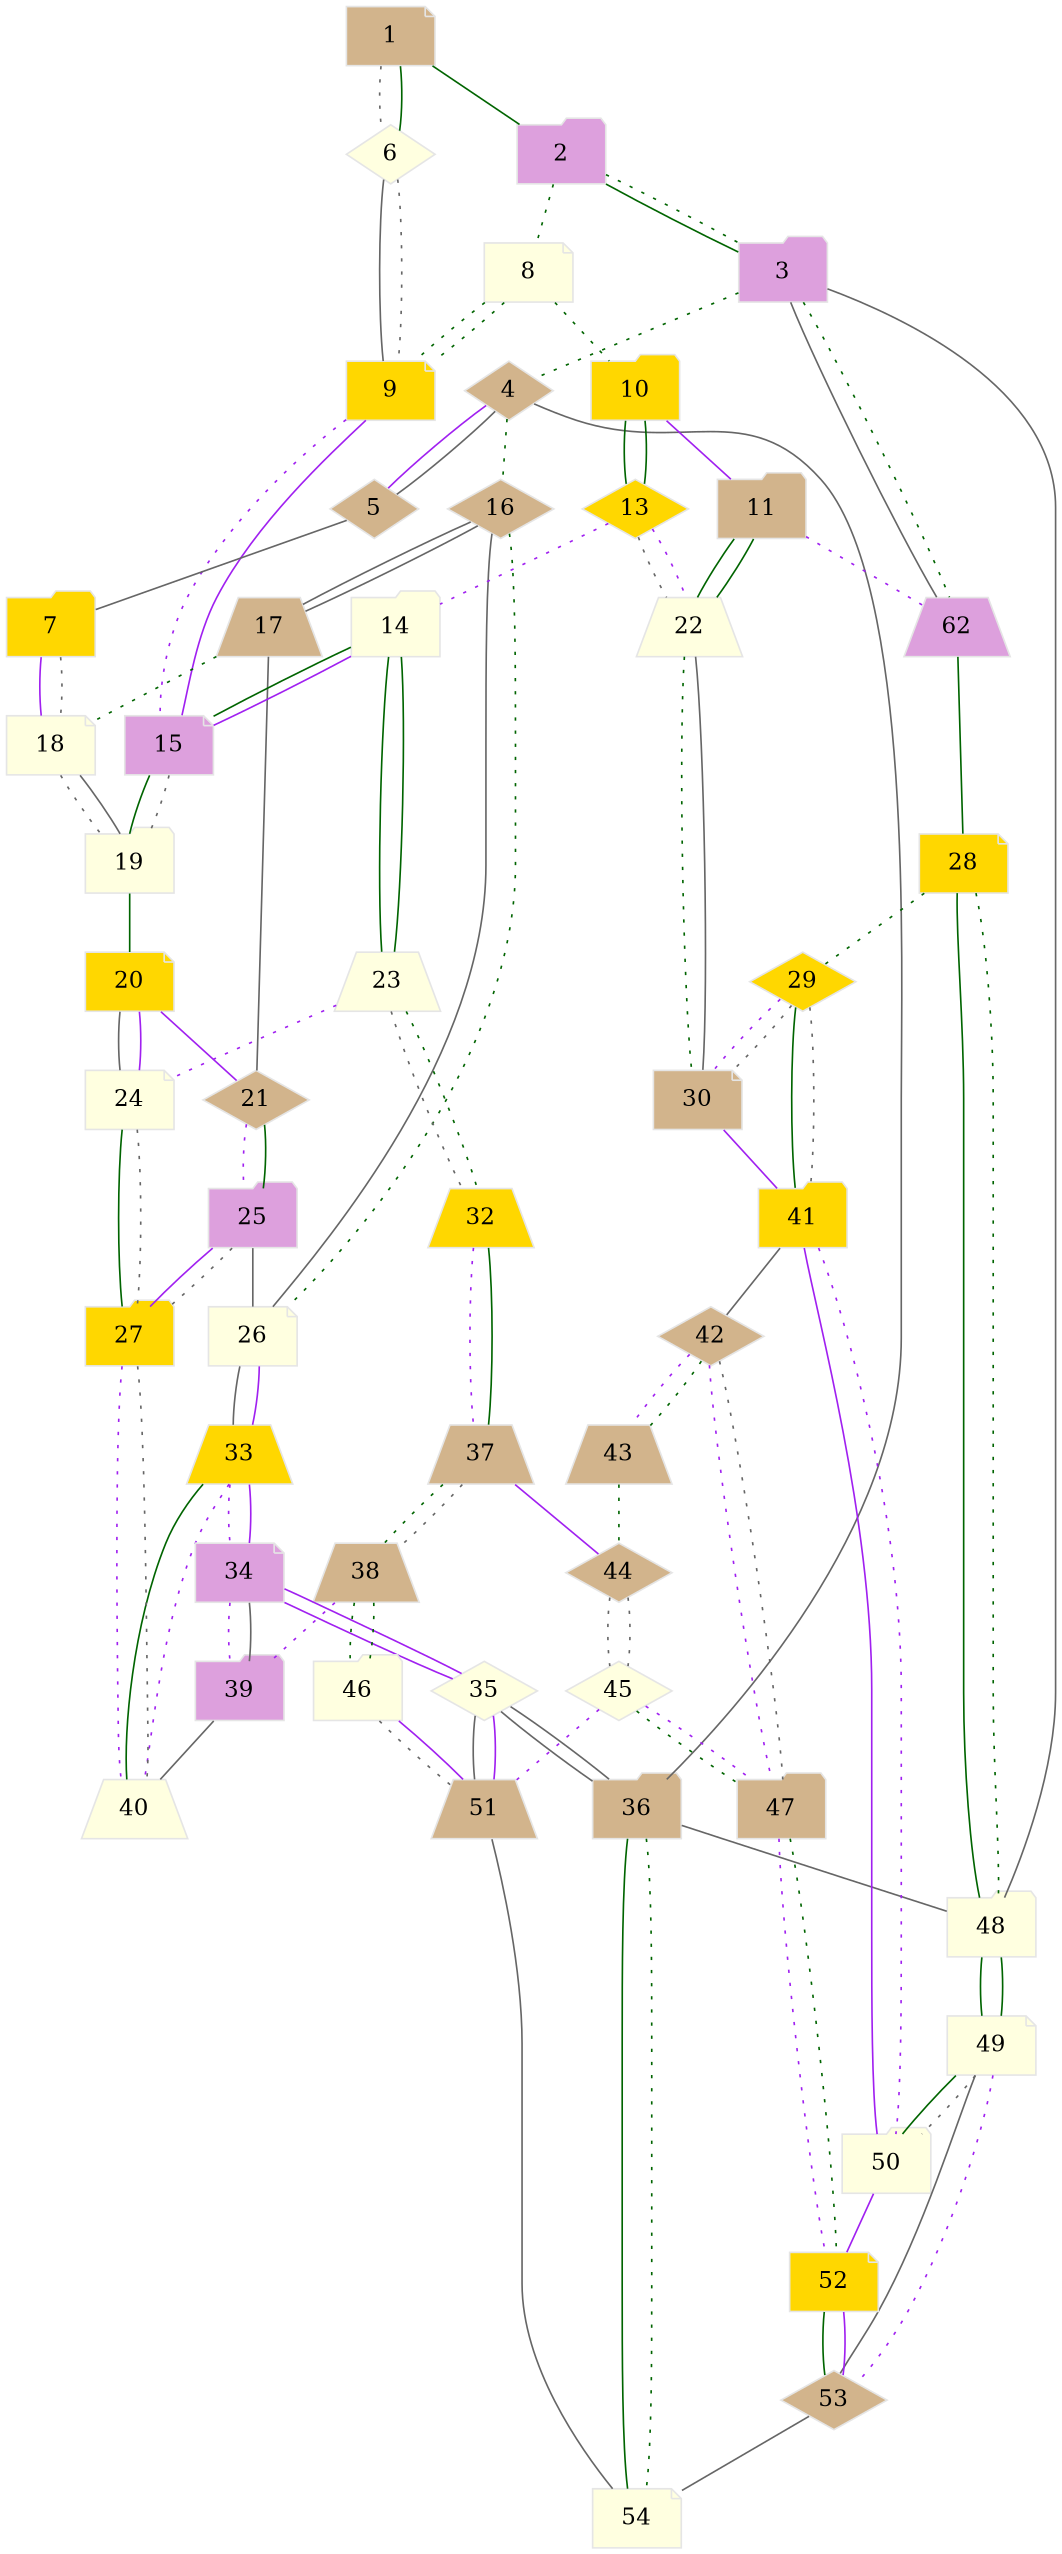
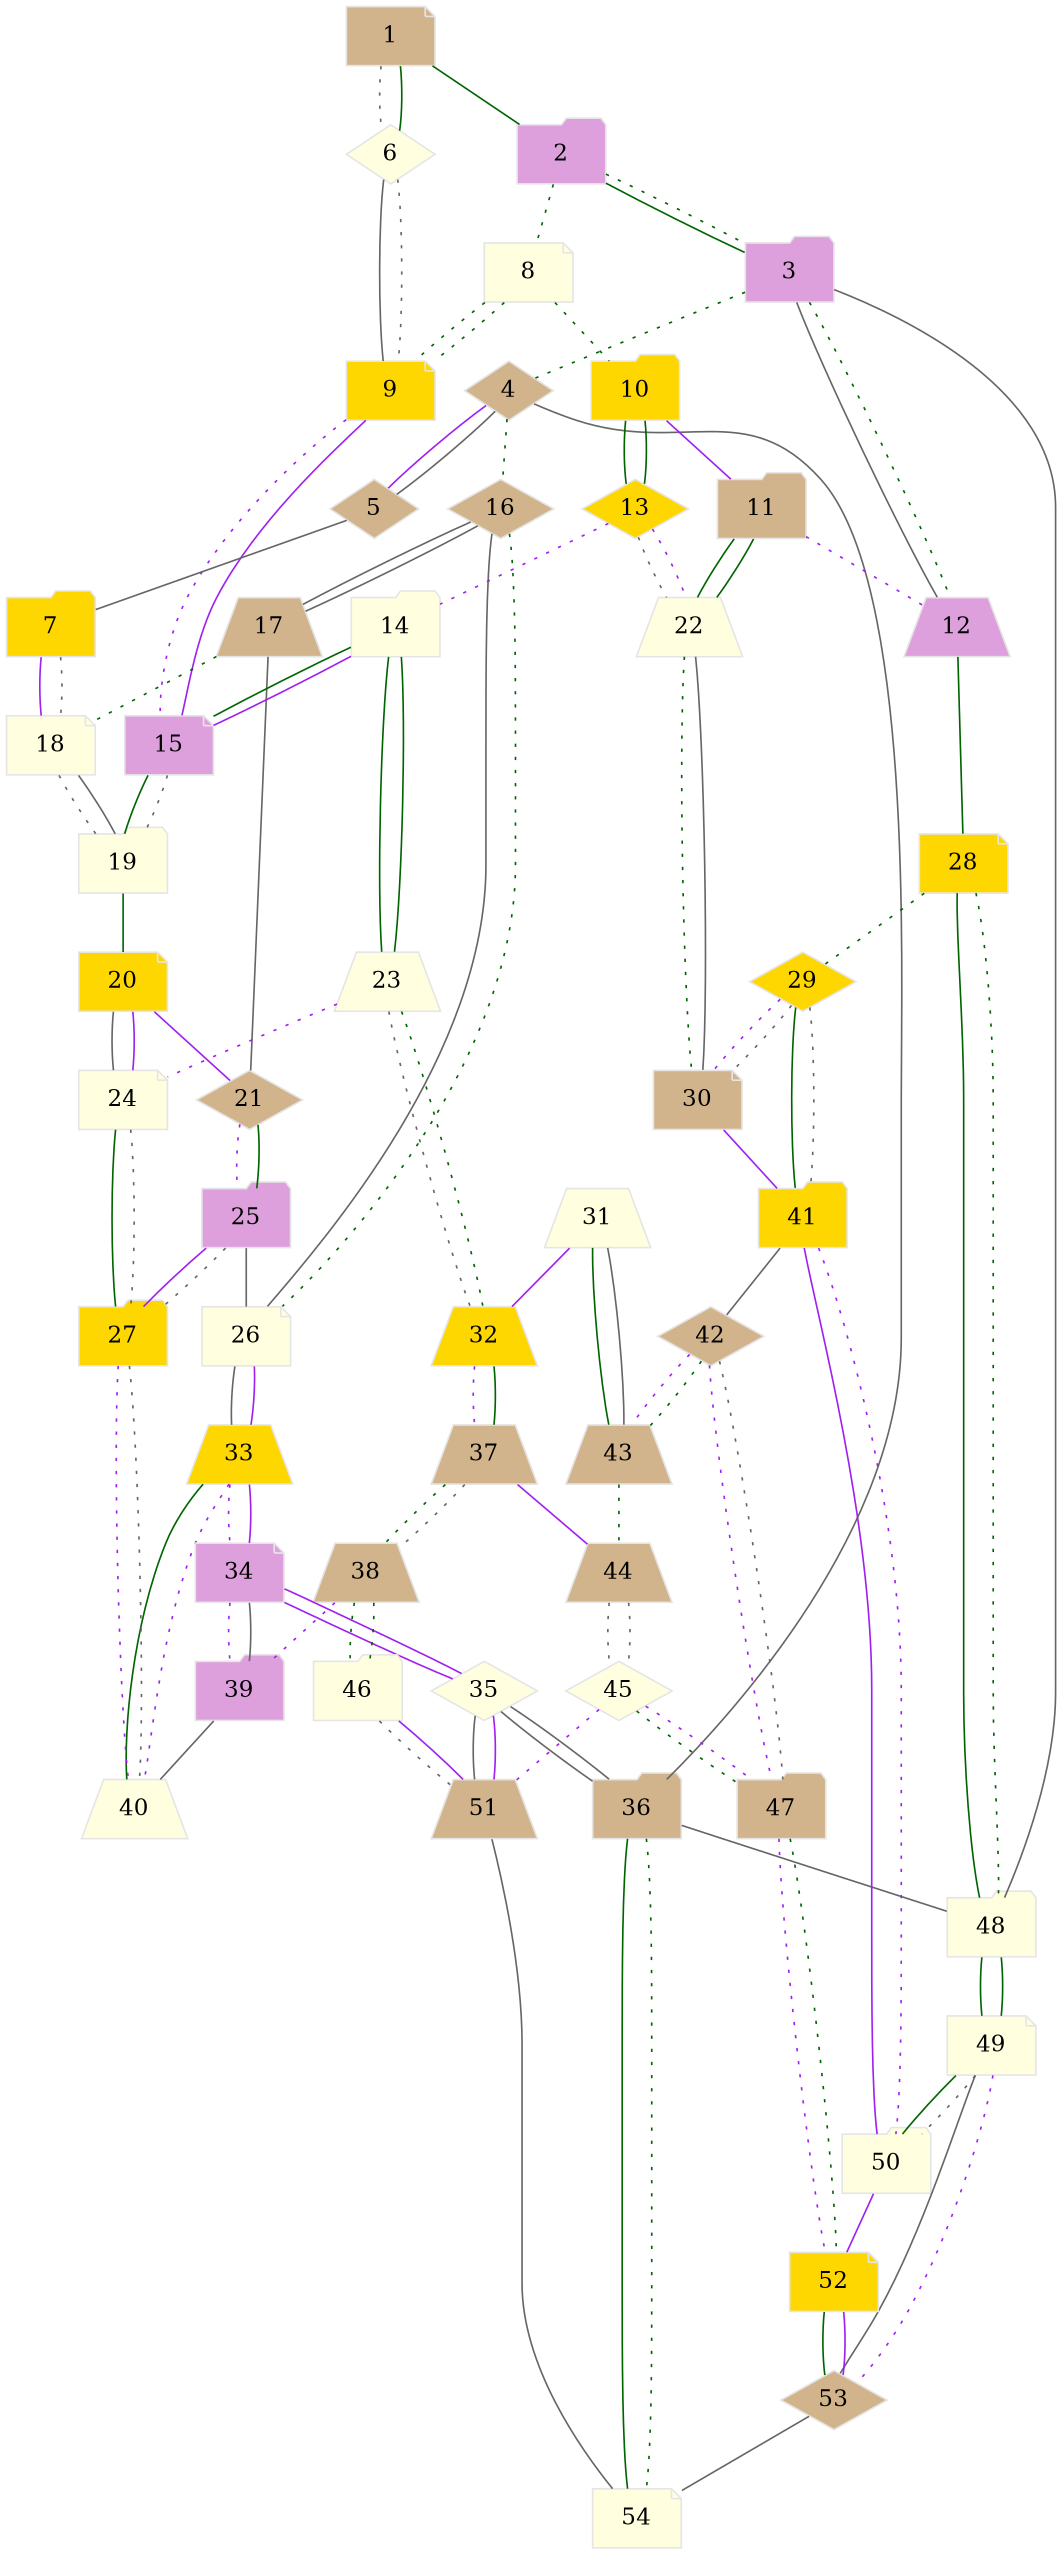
(957, 627) -> (957, 627)
none -> (598, 1218)
(619, 1573) -> (619, 1573)
